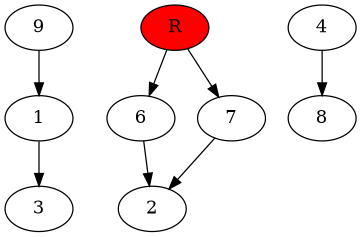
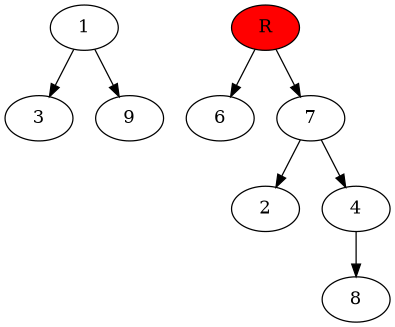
(39, 67) -> (104, 67)
(146, 157) -> none
none -> (331, 158)
